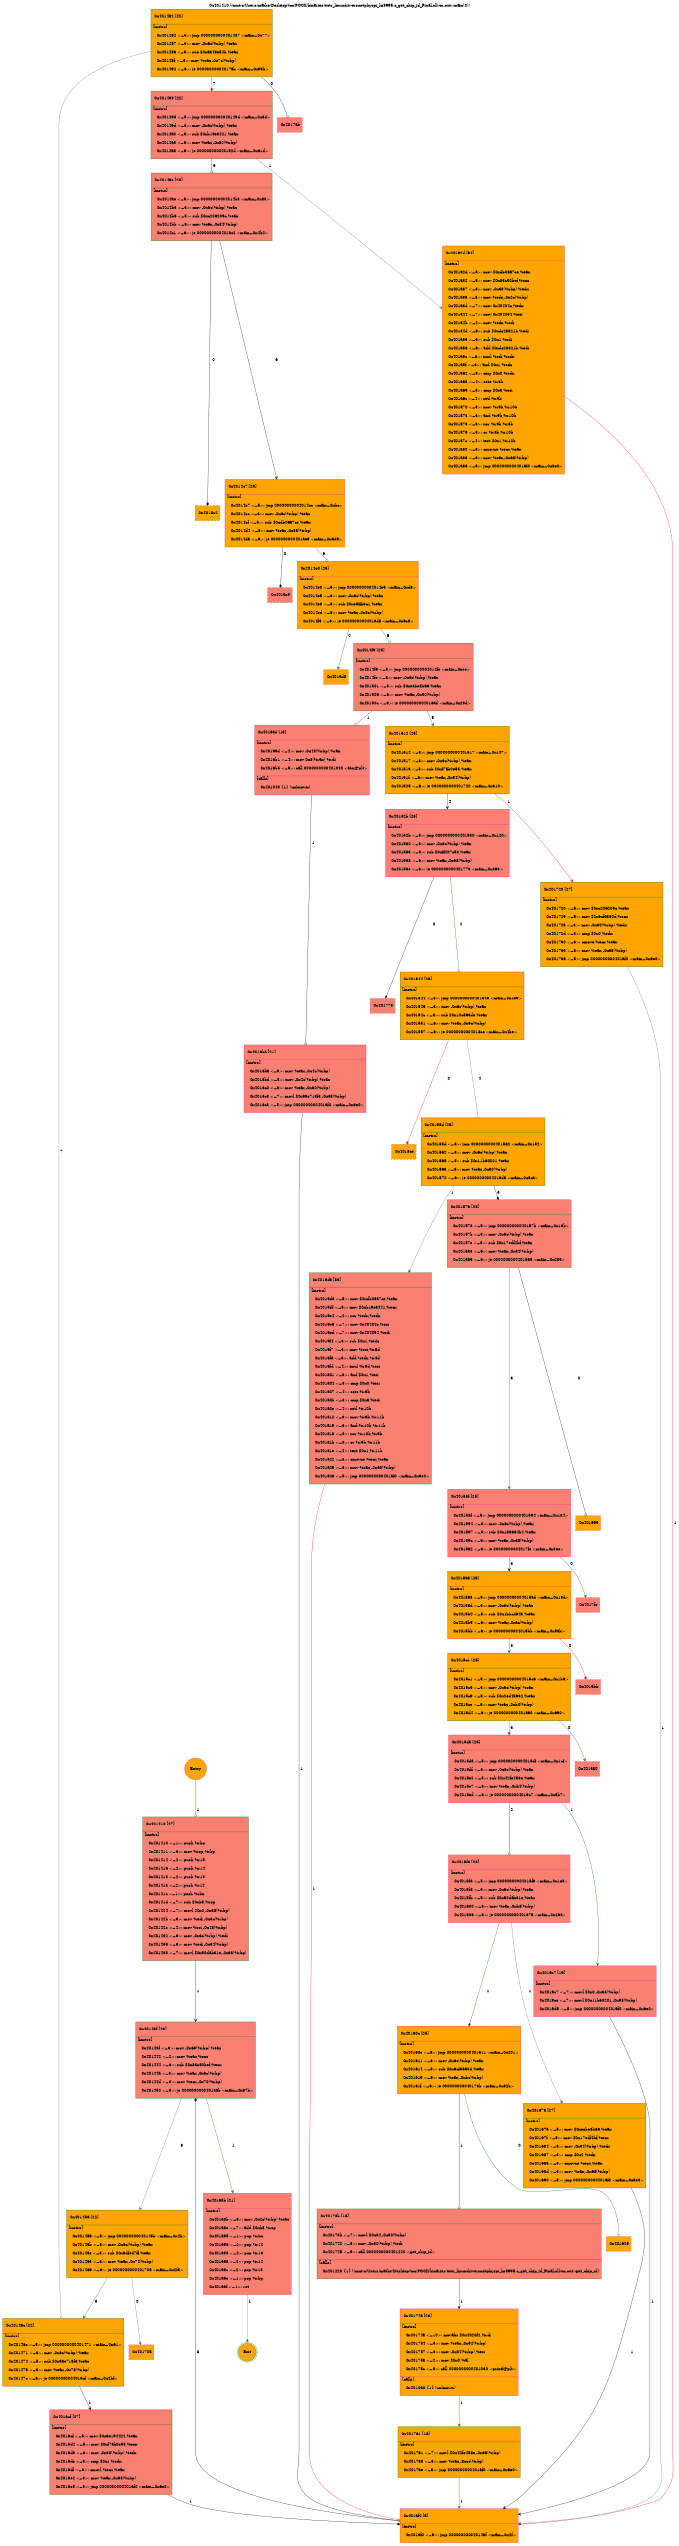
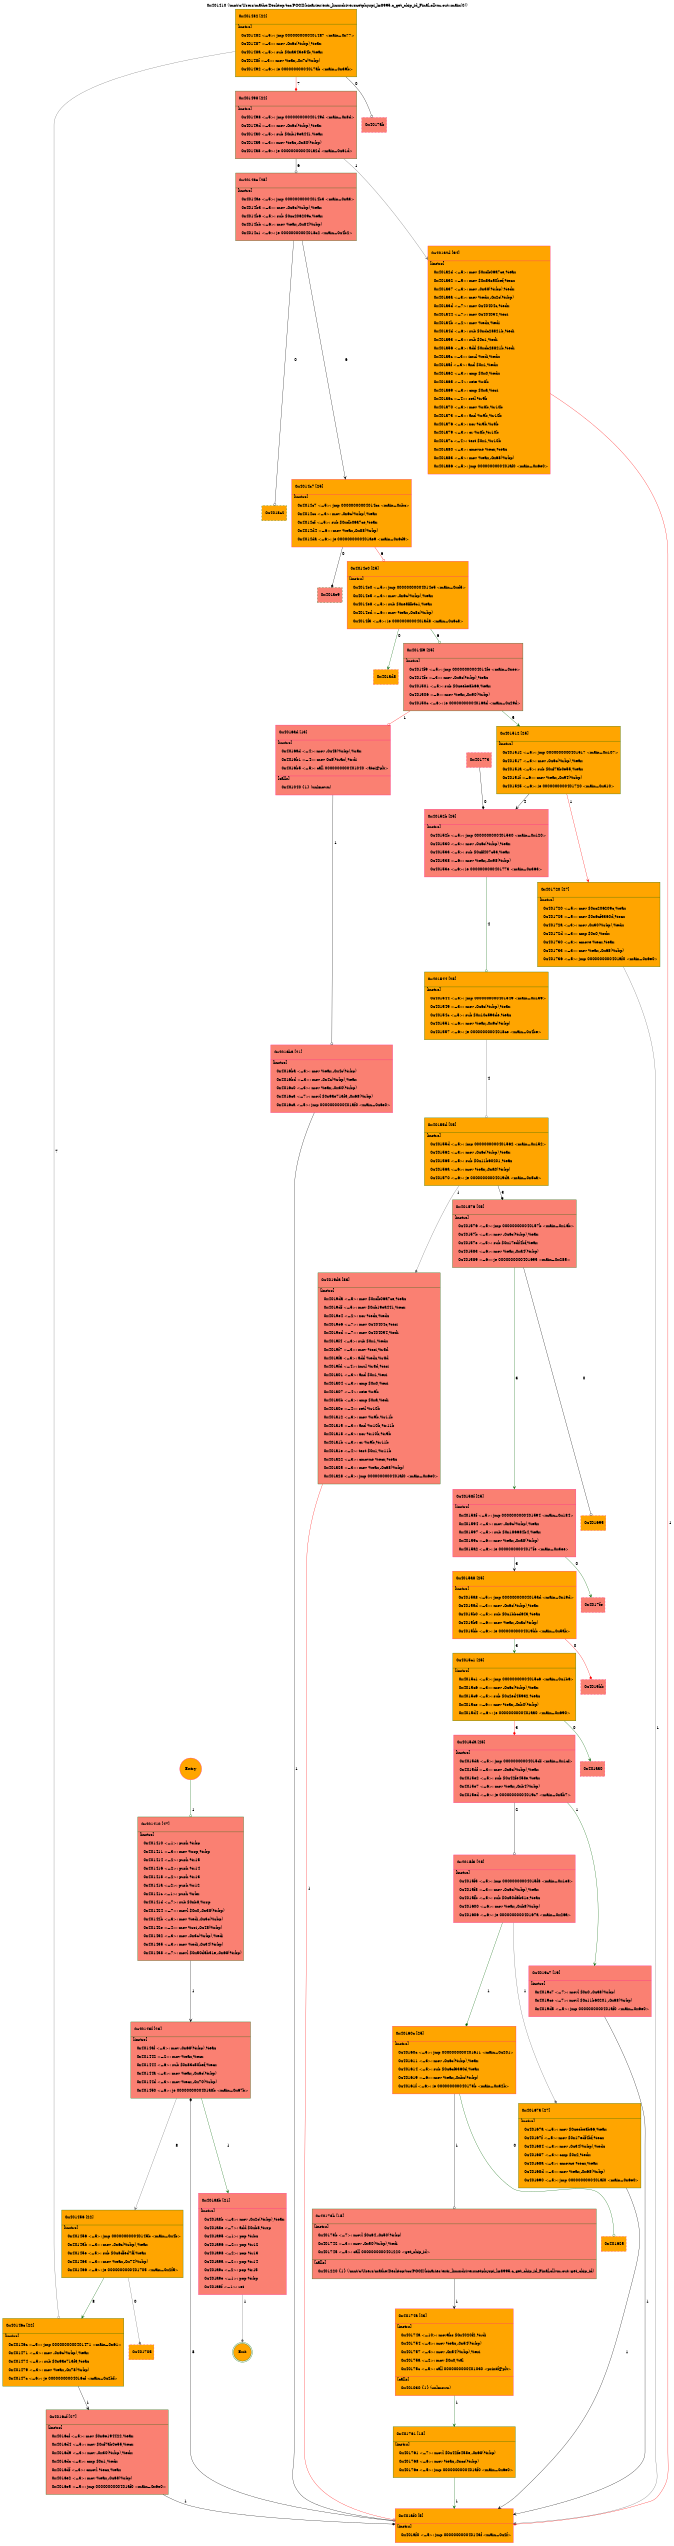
(209, 372) -> (284, 372)
(410, 936) -> (481, 787)
(404, 1152) -> none
